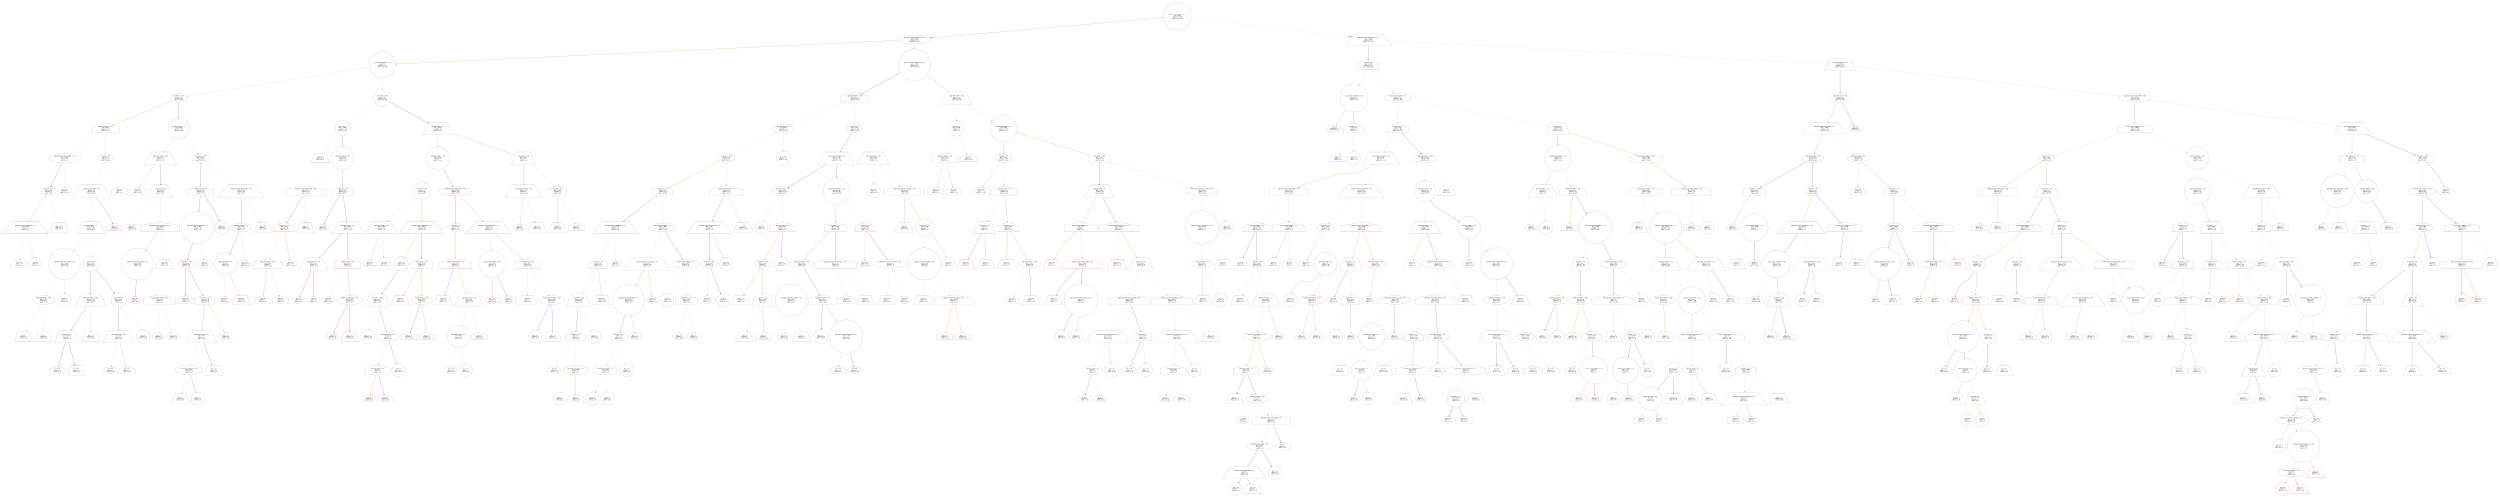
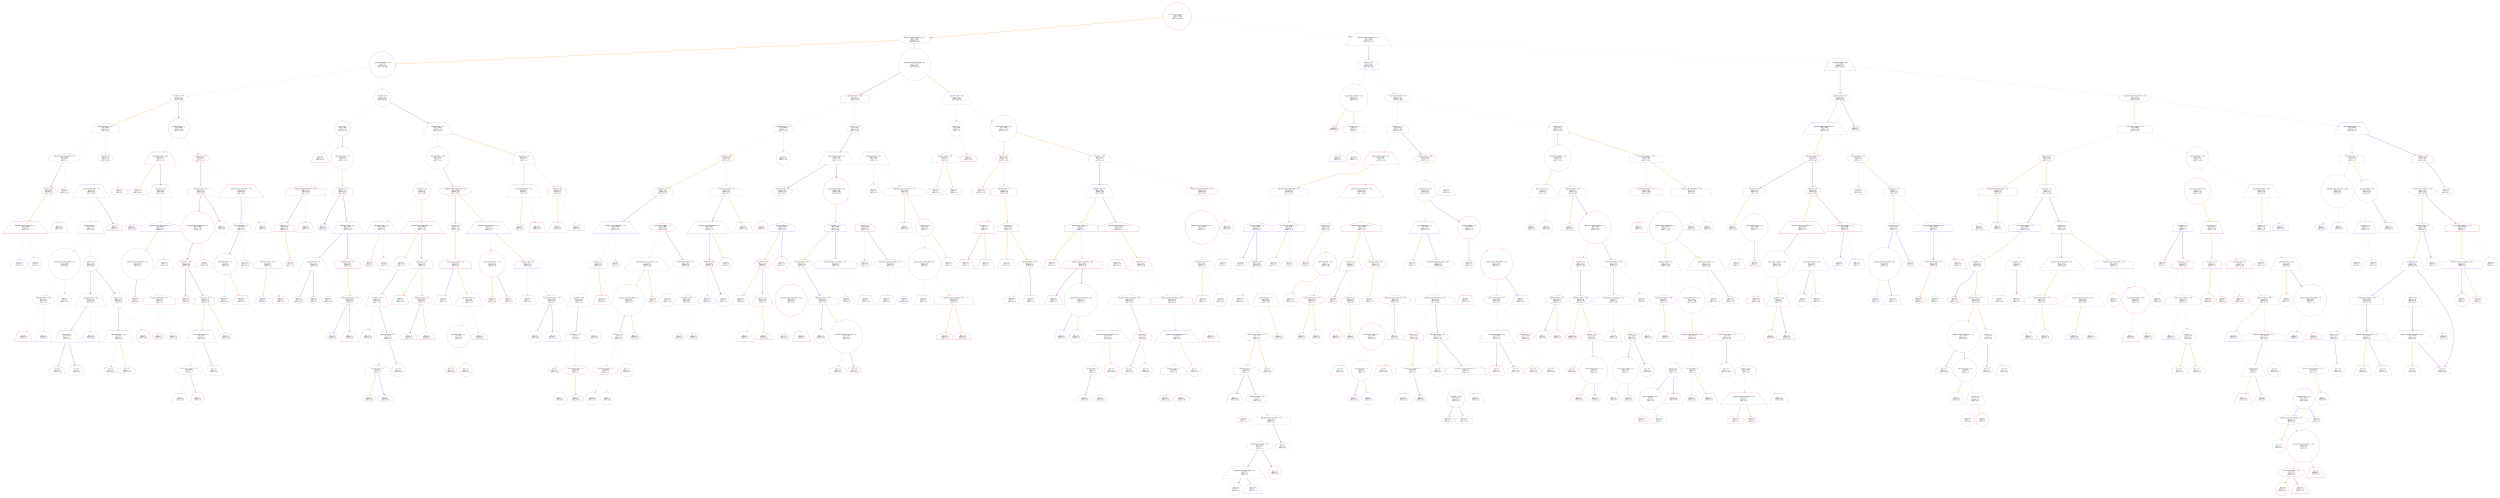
(763, 281) -> (763, 281)
(2412, 282) -> (2449, 314)
